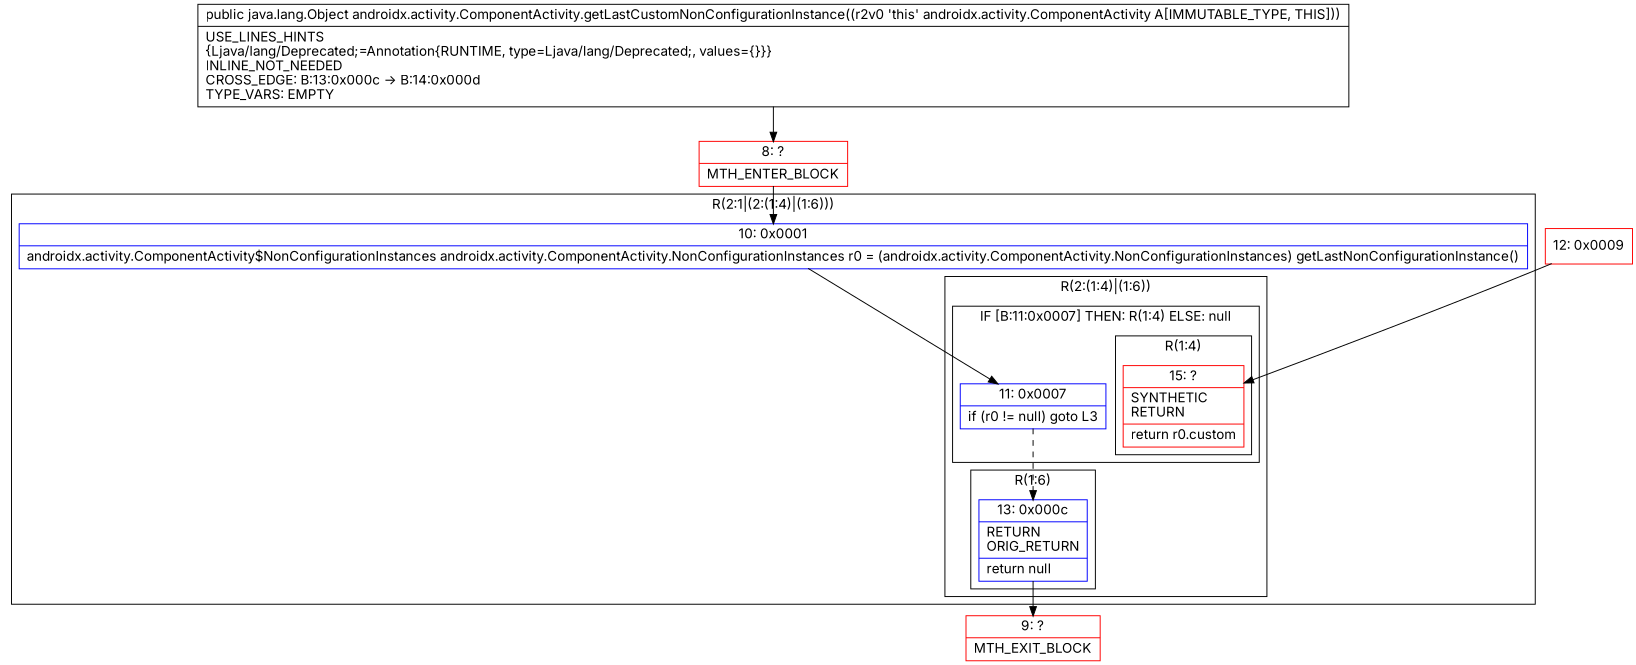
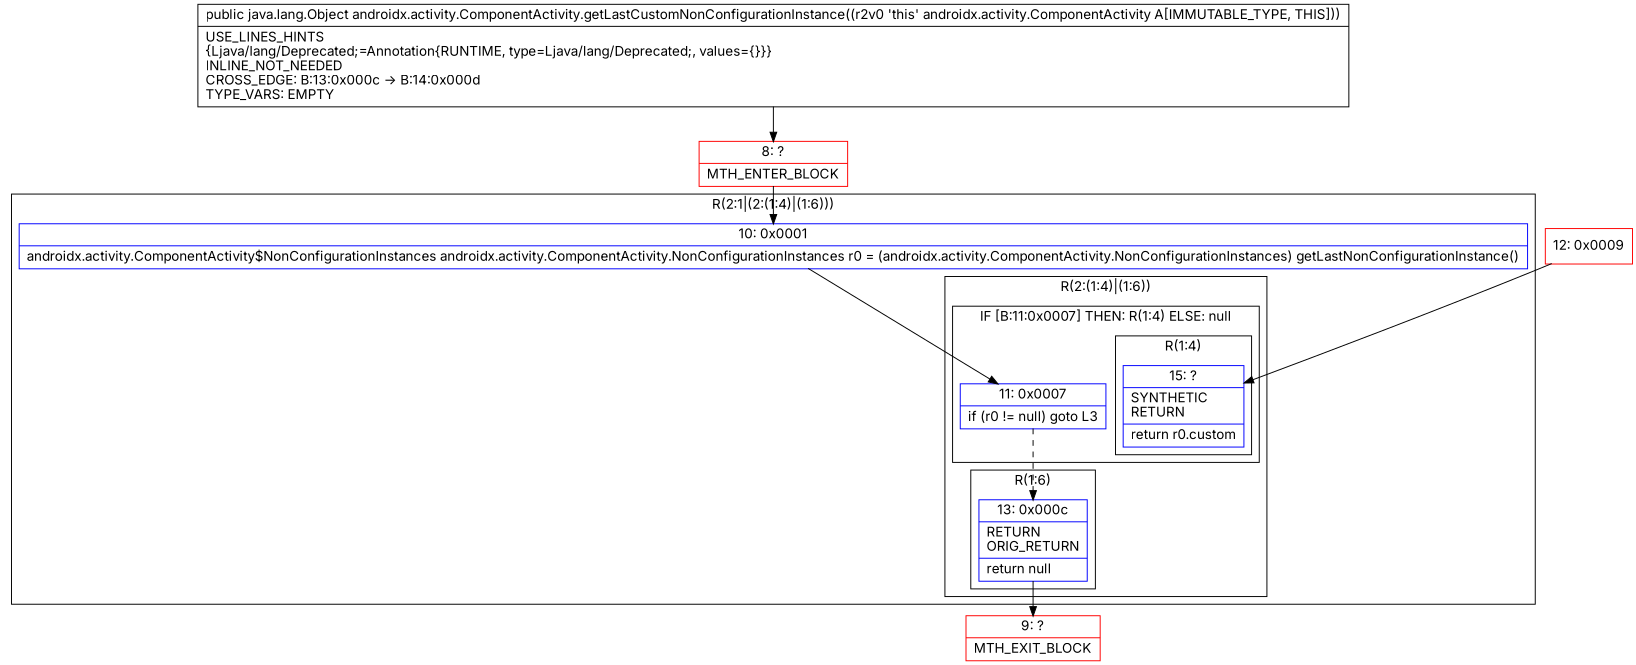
(1184, 406) -> (1184, 406)
